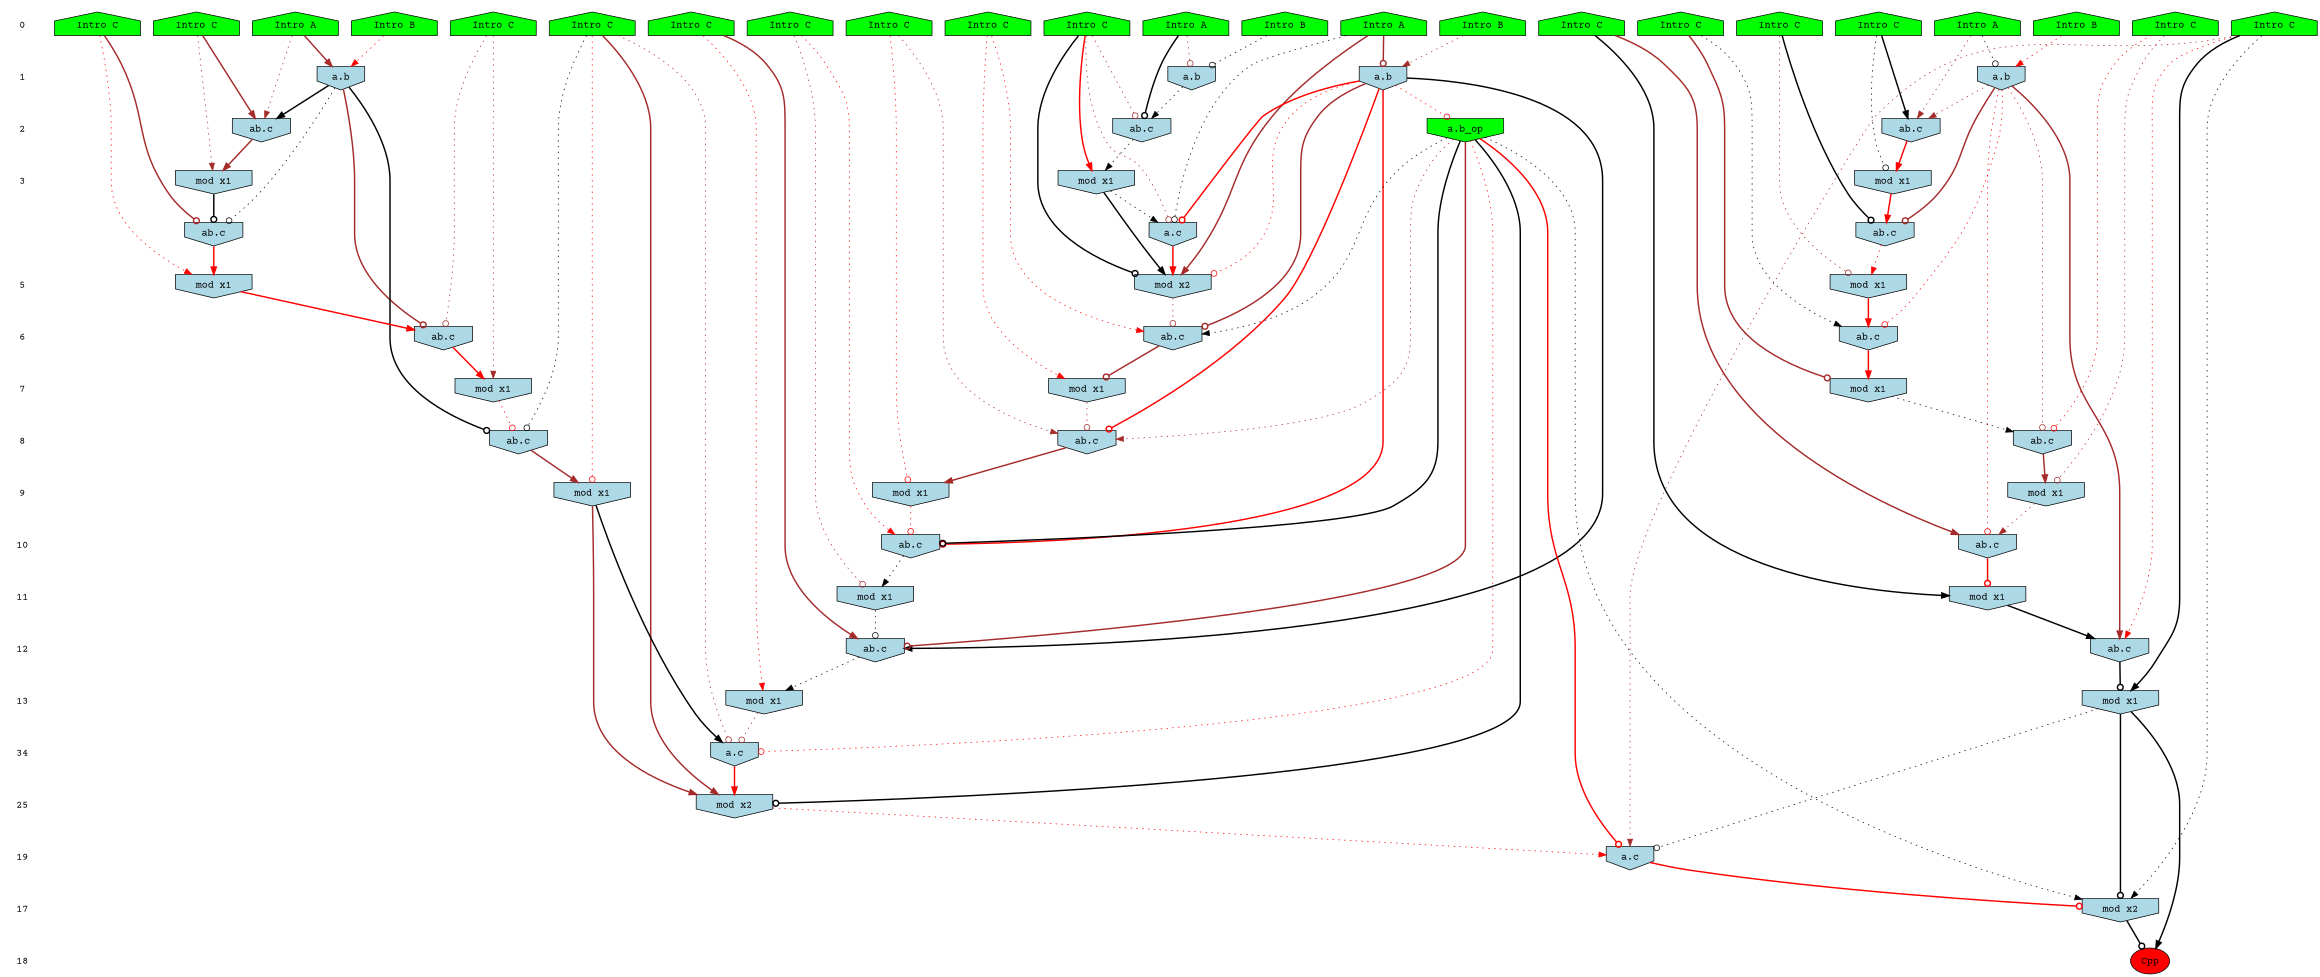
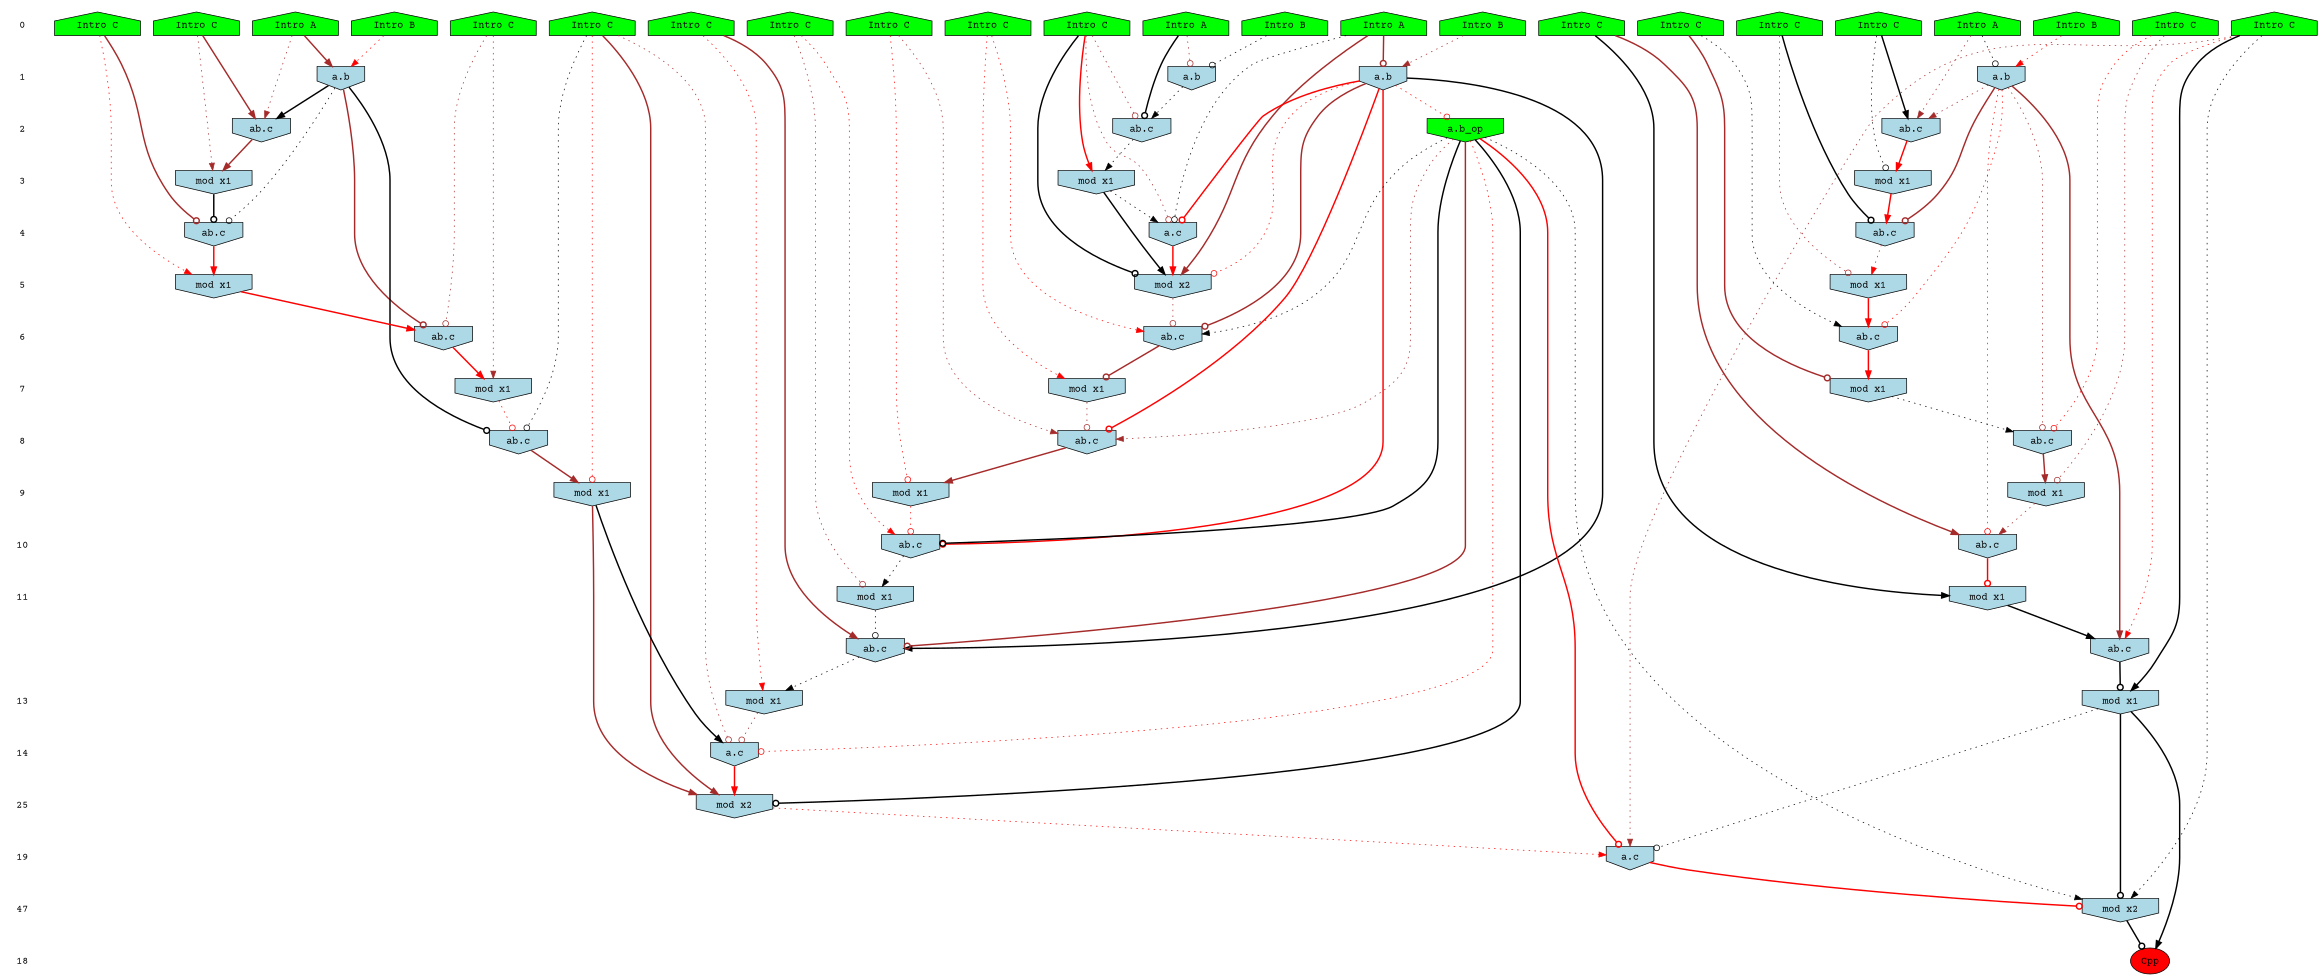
none -> (22, 233)
(22, 649) -> none
(22, 753) -> (22, 753)
(22, 909) -> (22, 909)
